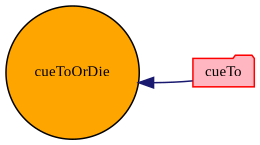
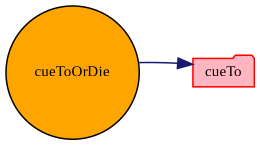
(173, 82) -> (158, 63)
